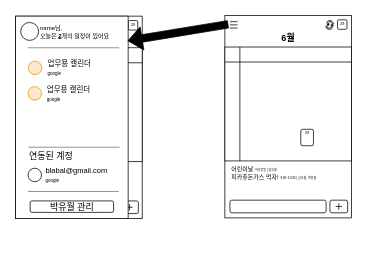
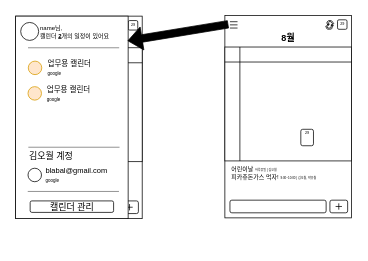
(78, 32) -> (78, 32)
(288, 38) -> (288, 38)
(51, 156) -> (51, 156)
(72, 207) -> (72, 207)
